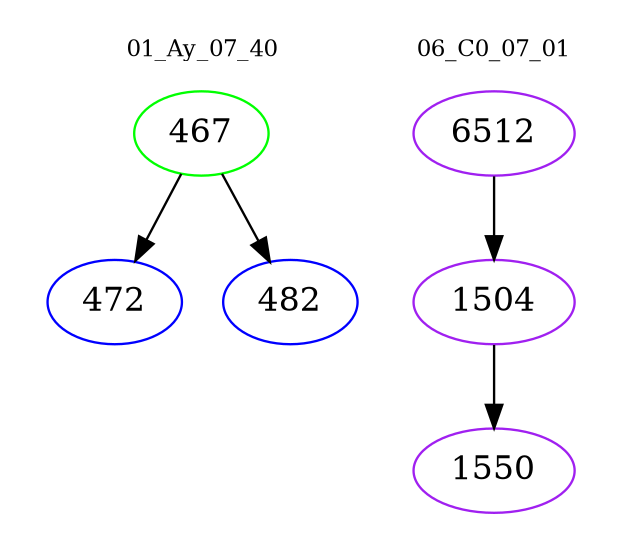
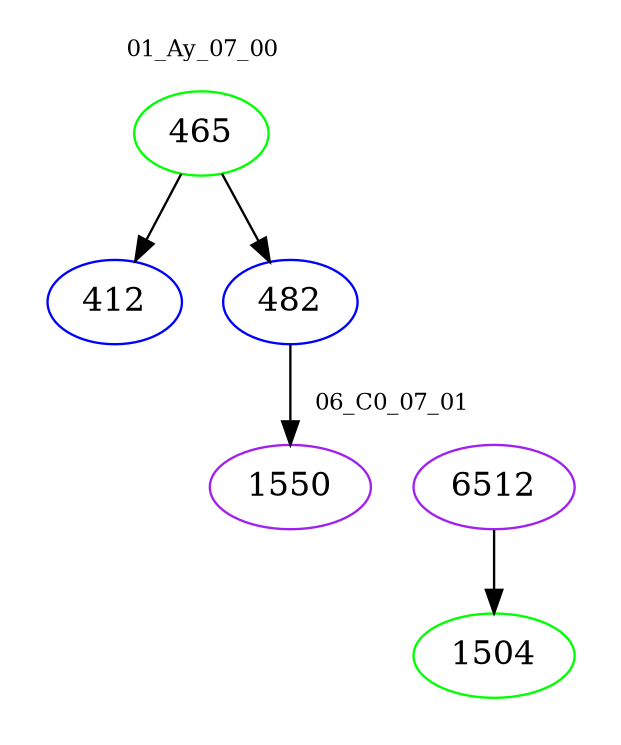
(203, 50) -> (203, 50)
(201, 133) -> (201, 133)
(115, 302) -> (115, 302)
(494, 302) -> (494, 656)
(494, 375) -> (290, 396)
